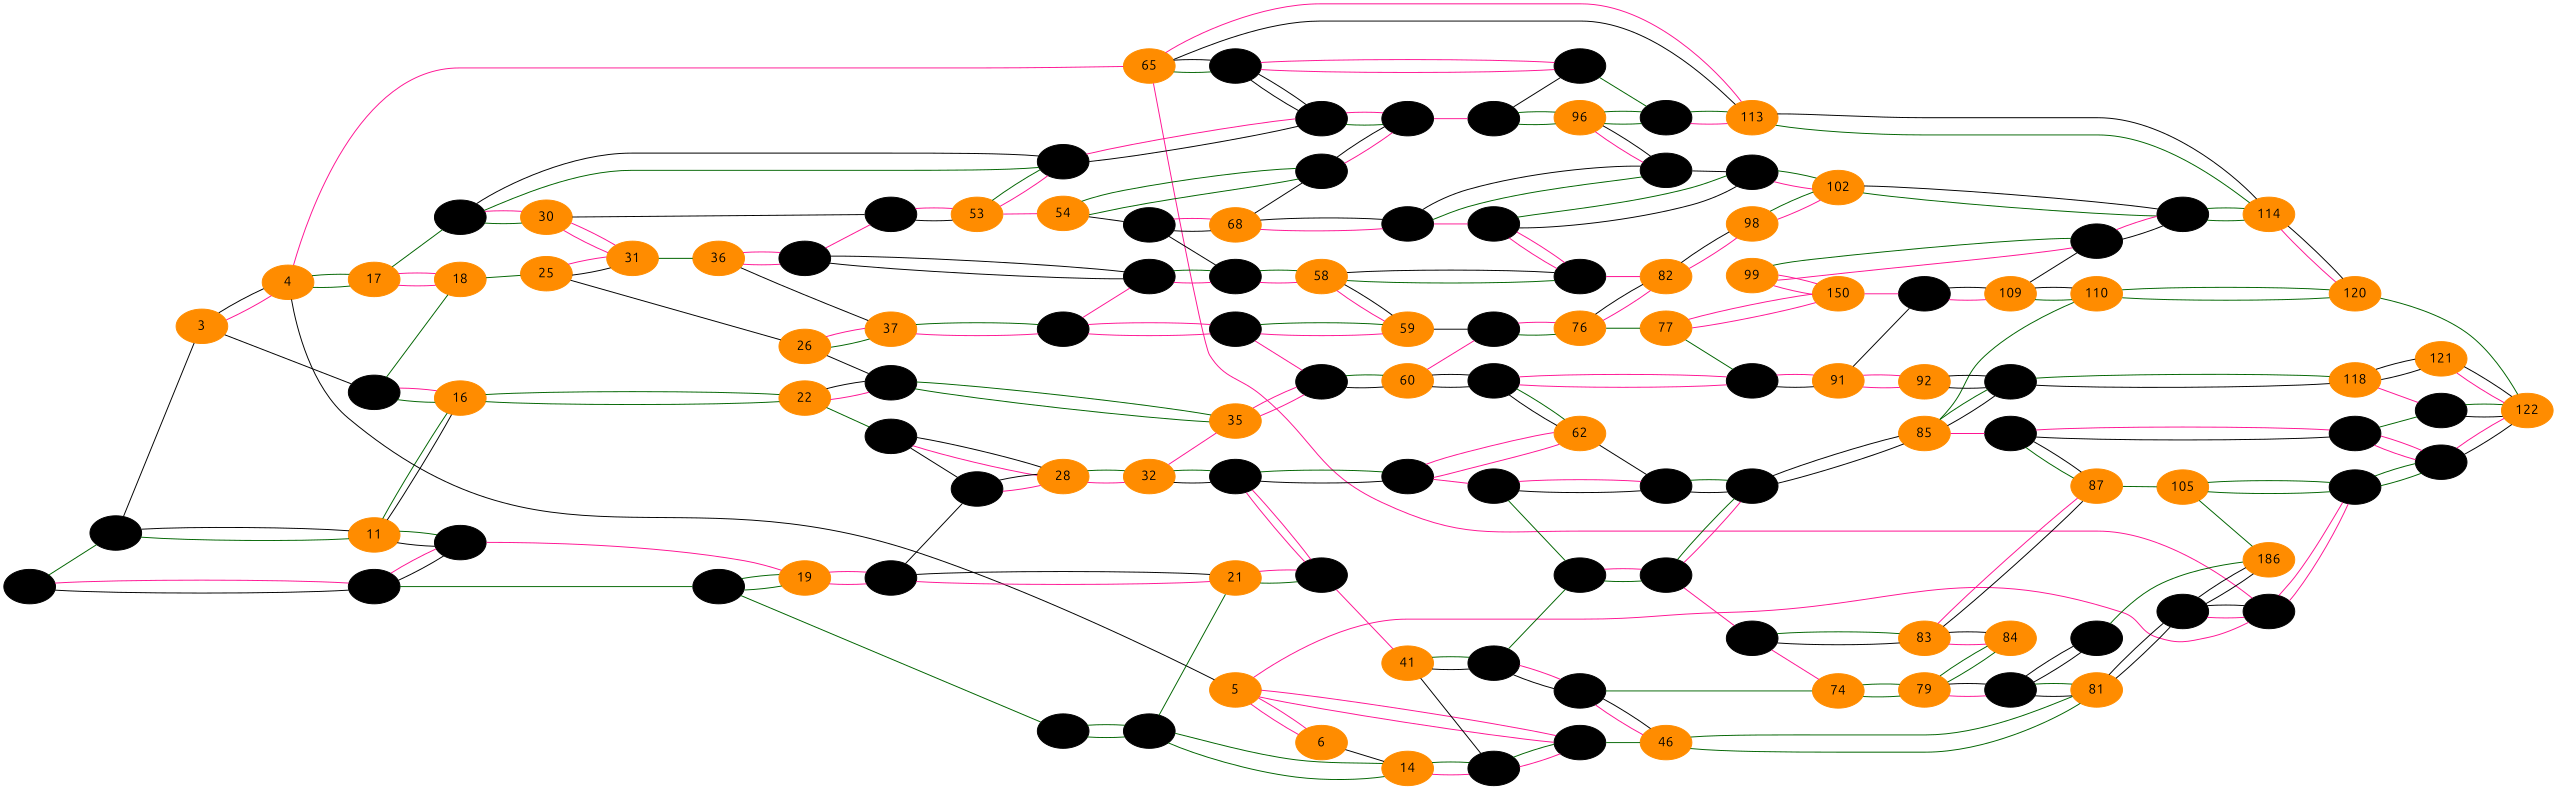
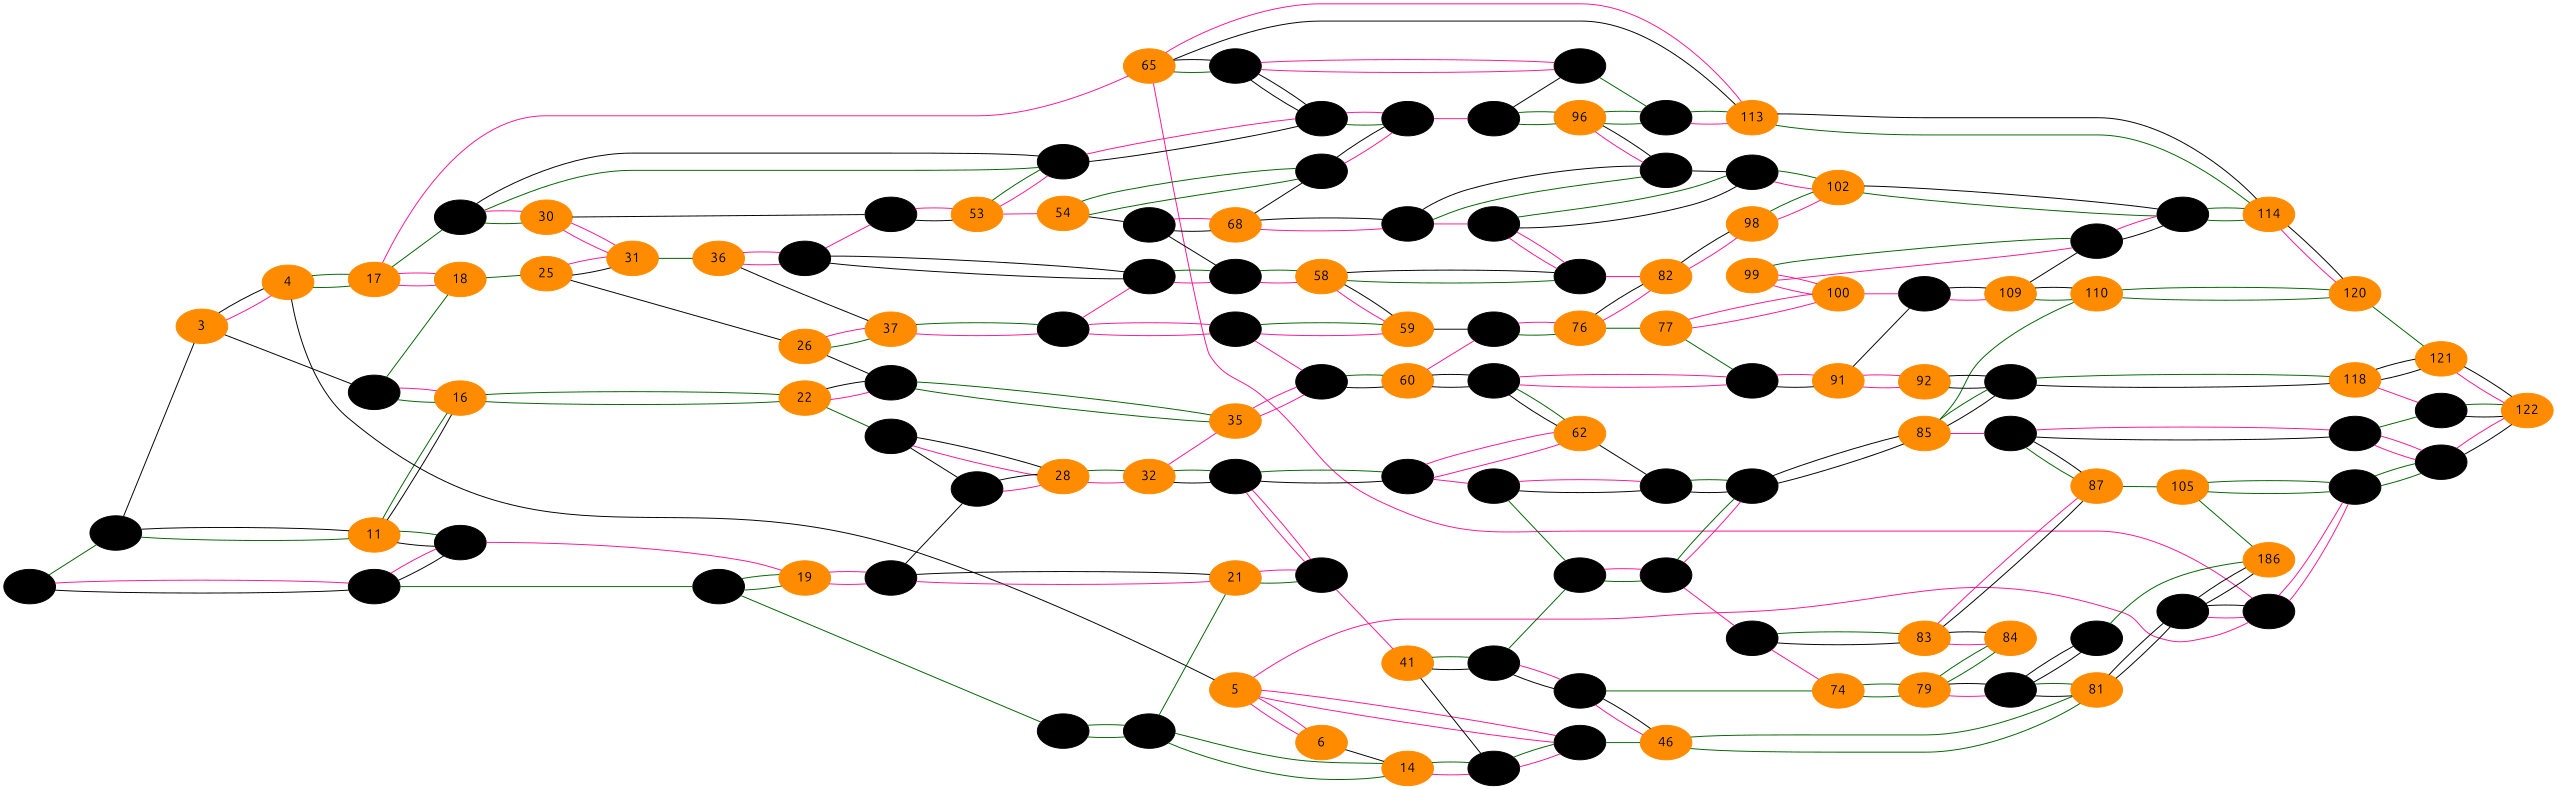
(654, 68) -> (725, 116)
(1838, 294) -> (1838, 294)
(2461, 329) -> (2398, 326)
